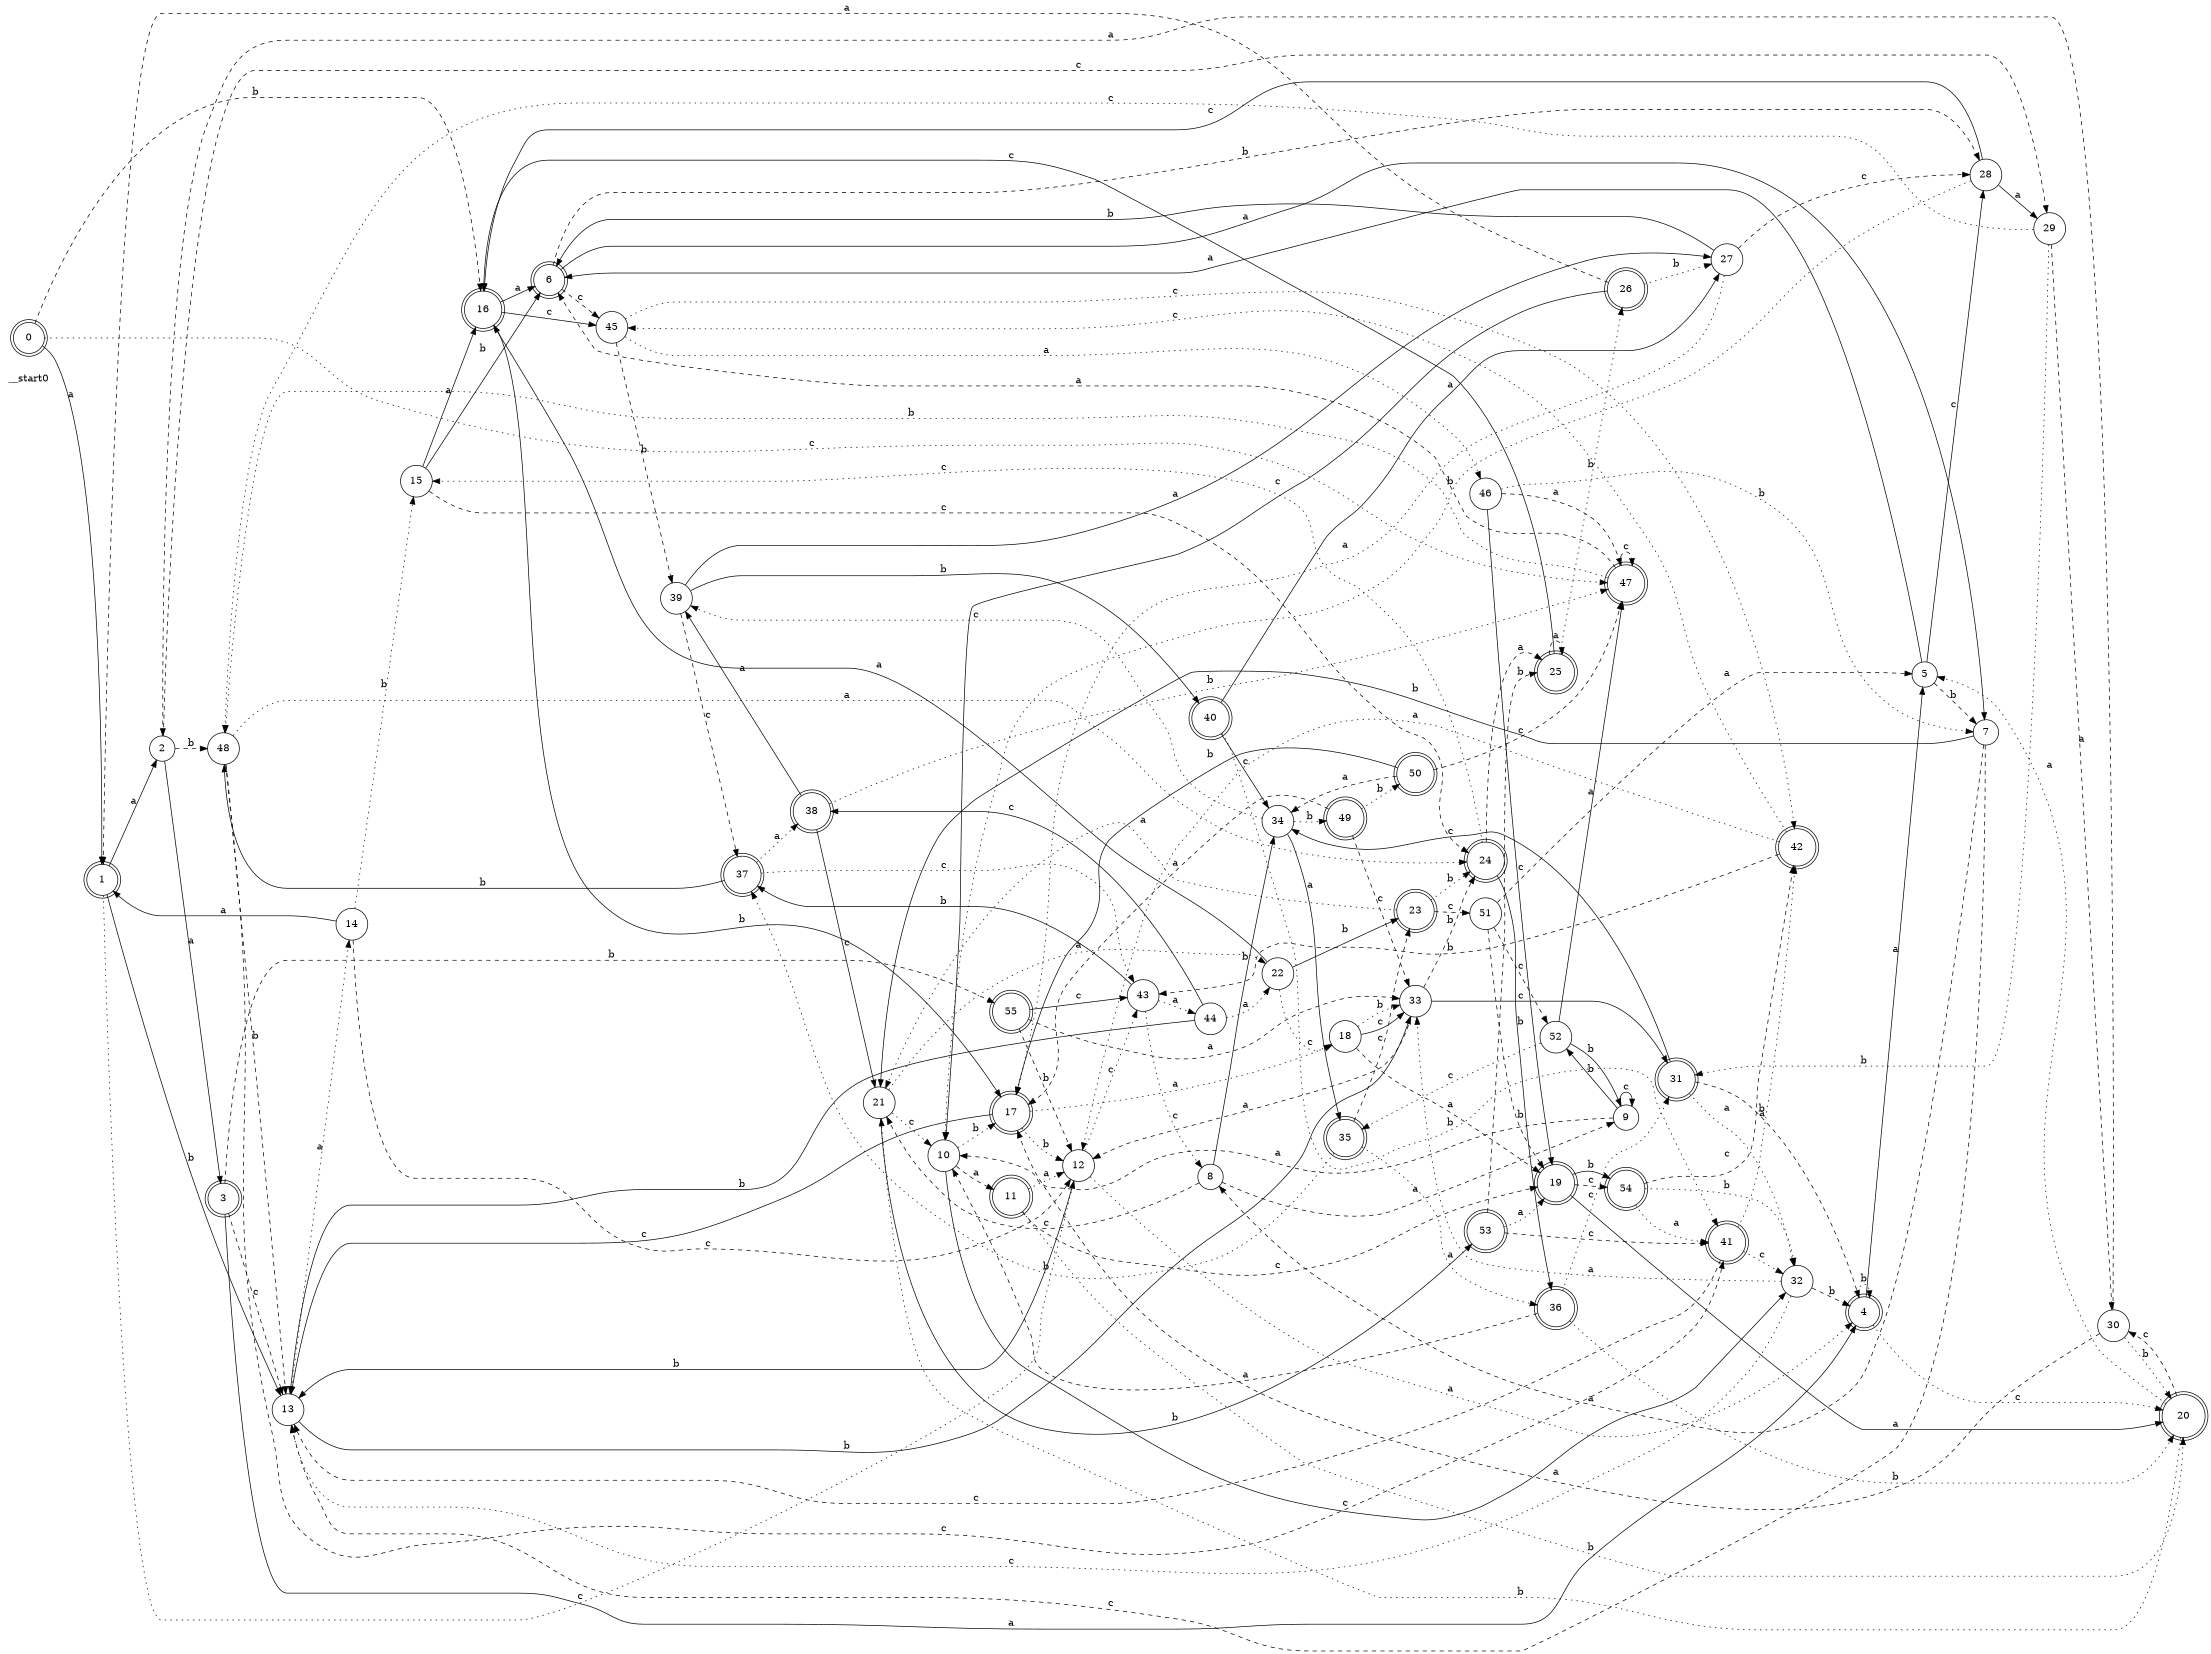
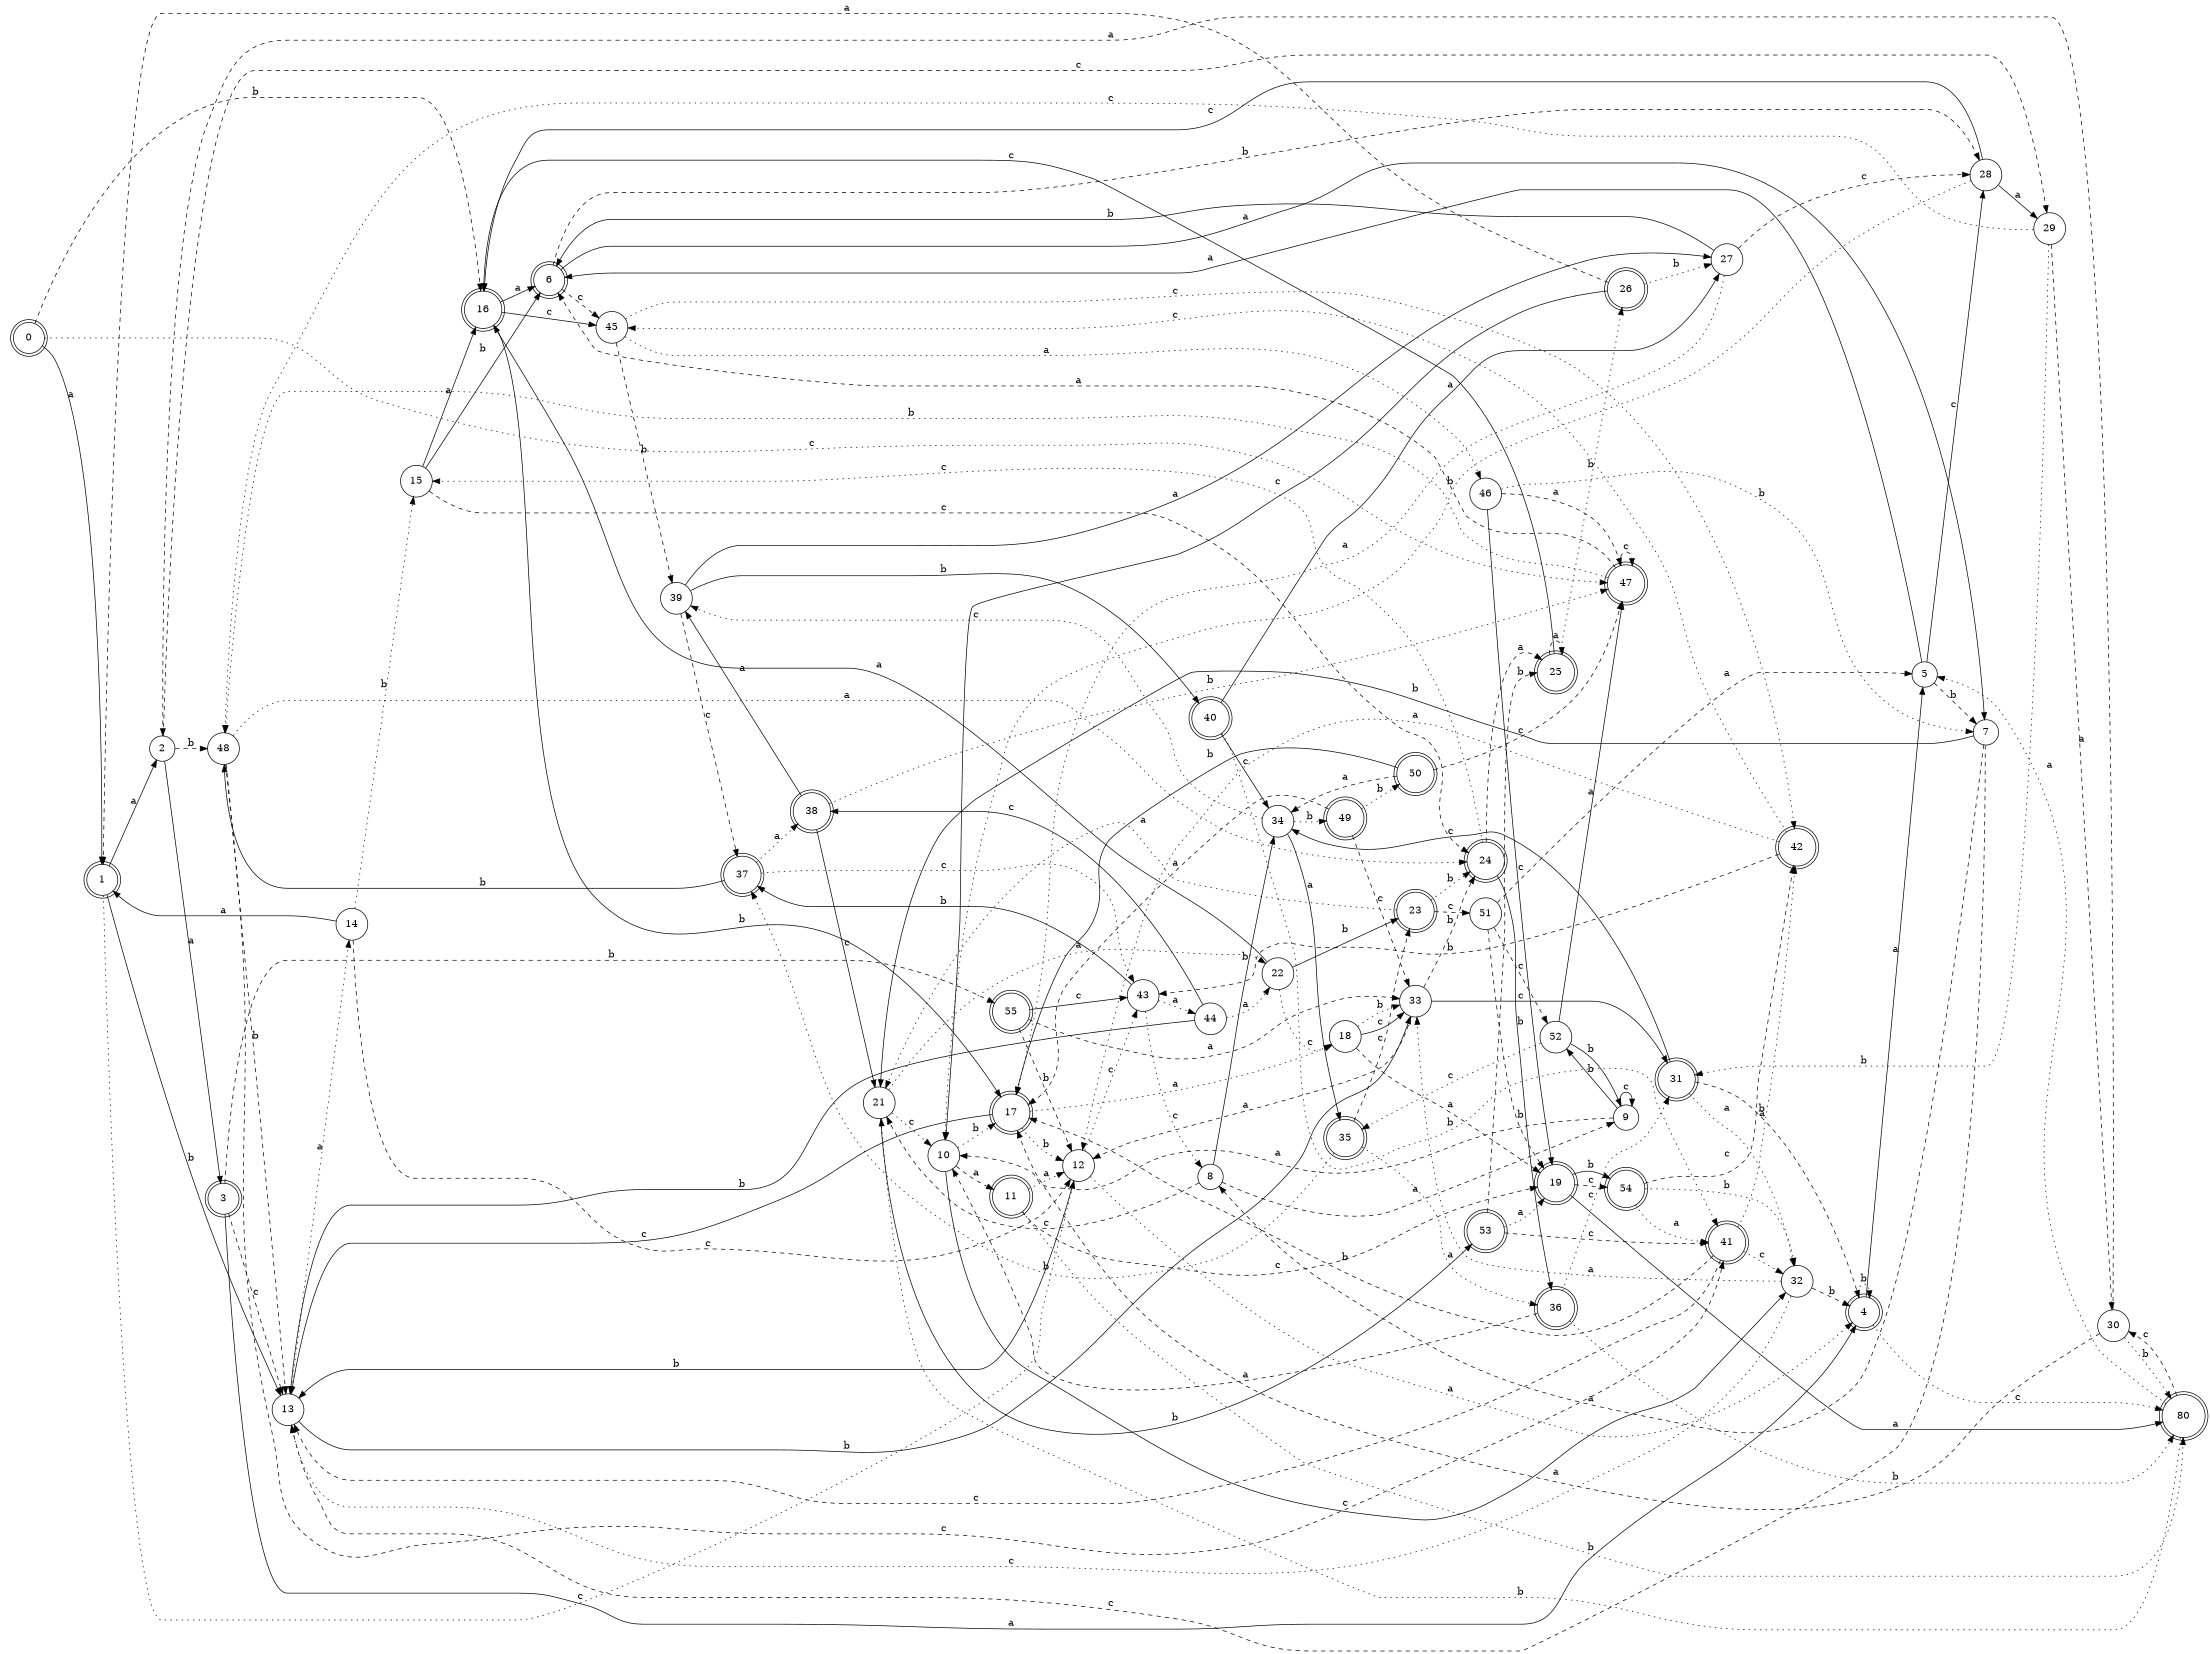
(29, 379) -> none
none -> (1371, 1284)
(2184, 1416) -> (2184, 1416)
